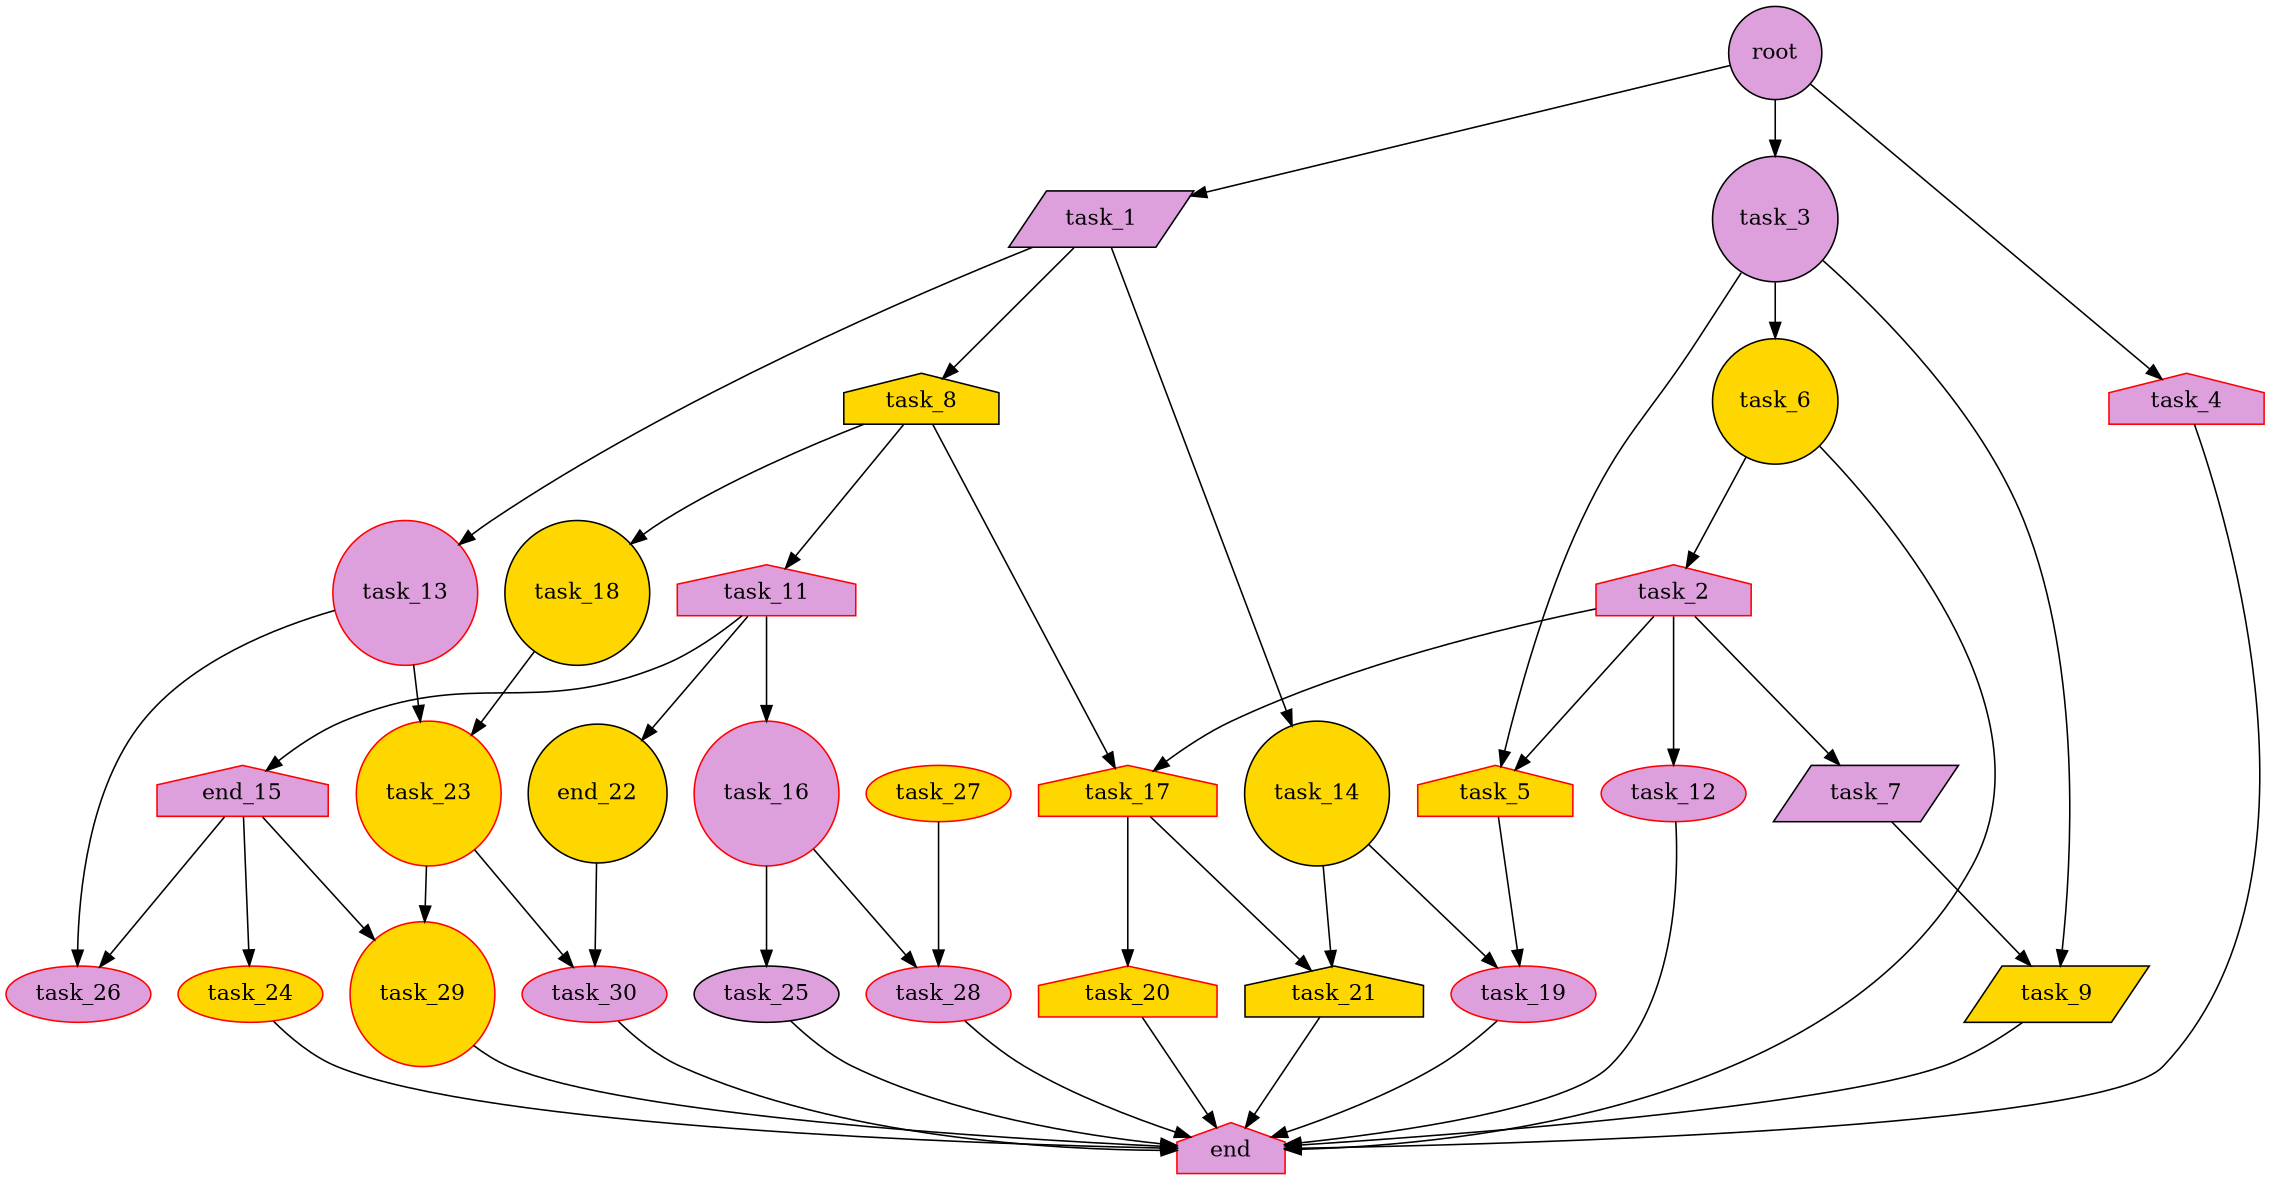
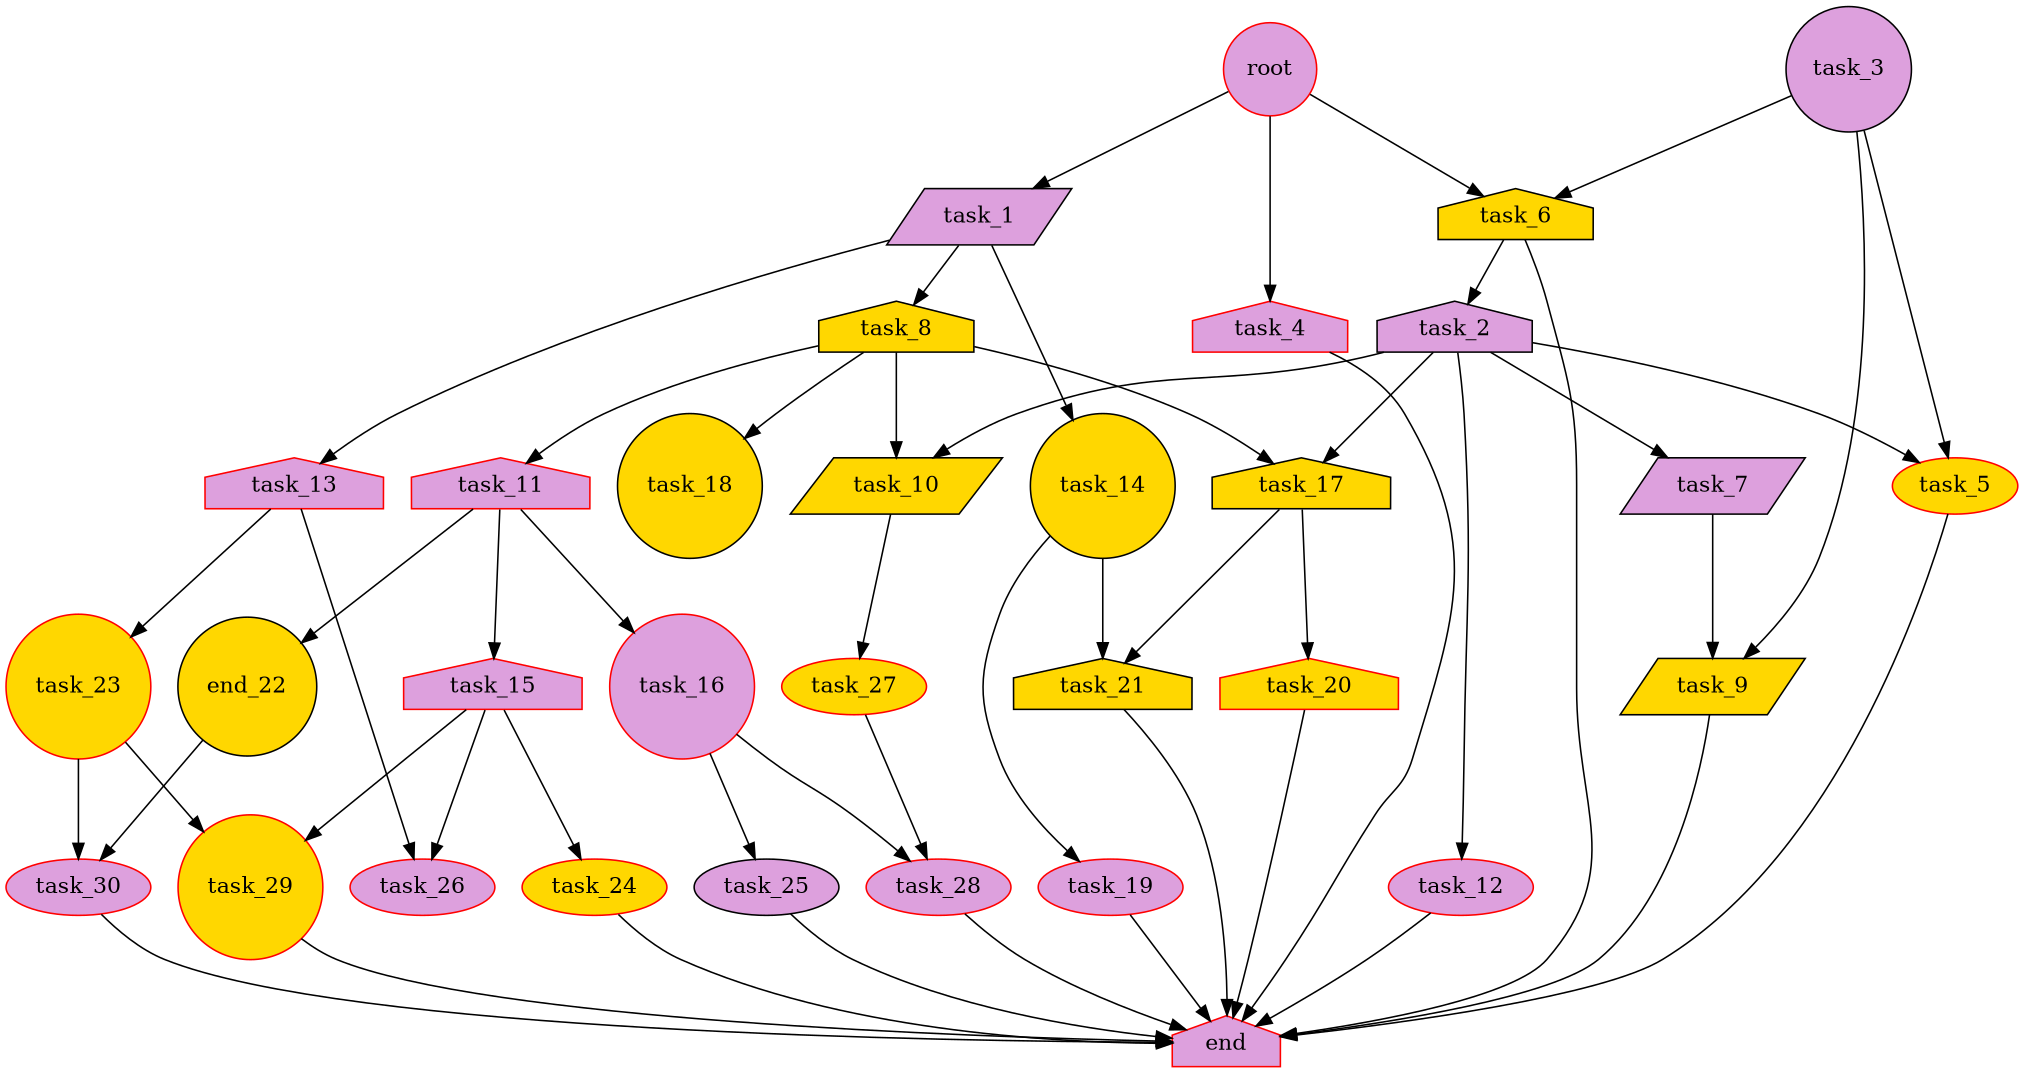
(1775, 53) -> (1270, 69)
(1775, 120) -> (1390, 141)
(1775, 401) -> (1516, 217)
none -> (896, 486)
(405, 593) -> (294, 486)
(1674, 593) -> (1455, 329)
(512, 682) -> none
(243, 794) -> (493, 687)
(1128, 794) -> (1301, 486)
(1495, 794) -> (1955, 486)
(1508, 883) -> (1728, 909)
